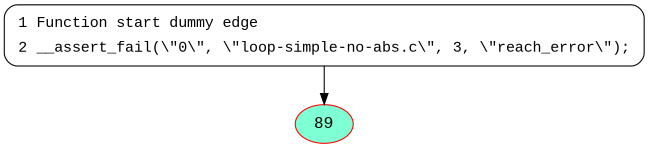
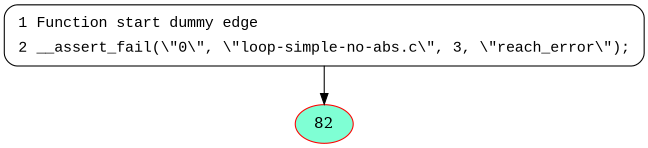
(324, 124) -> (324, 124)
